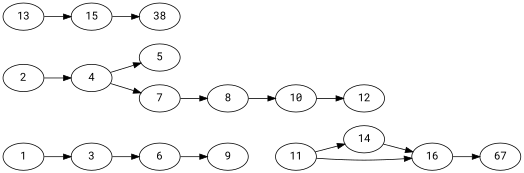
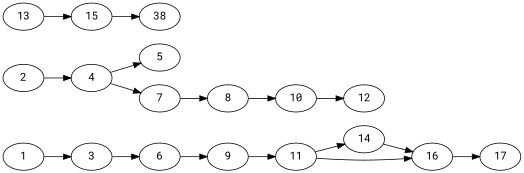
none -> (258, 157)
(500, 157) -> (500, 157)
